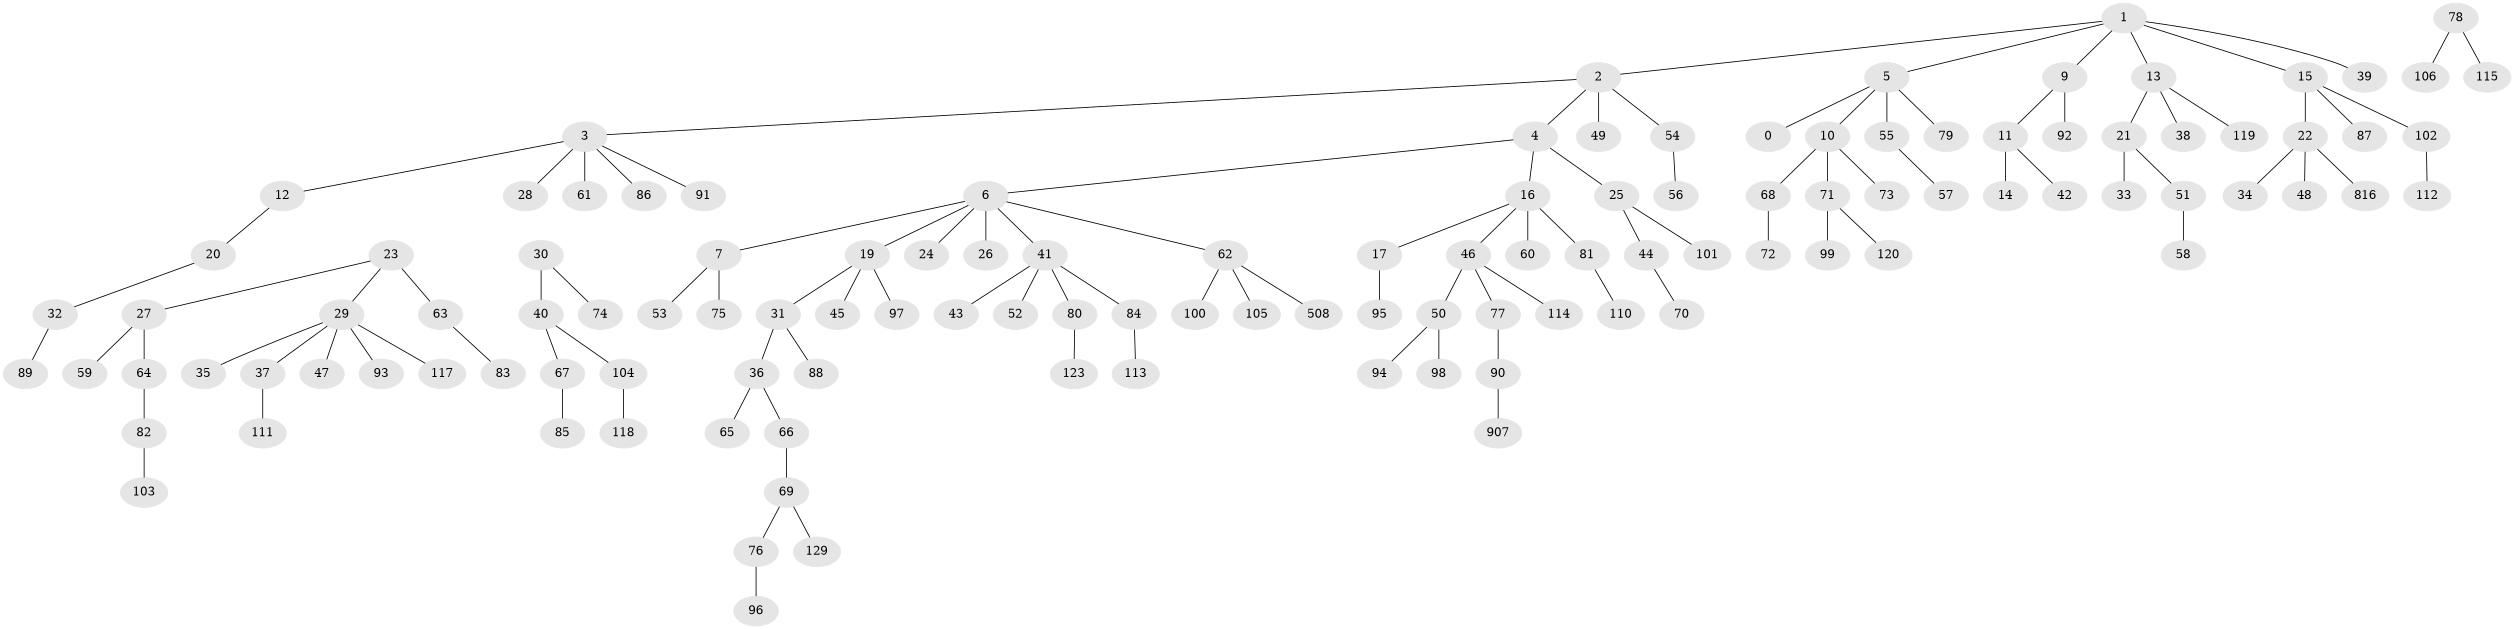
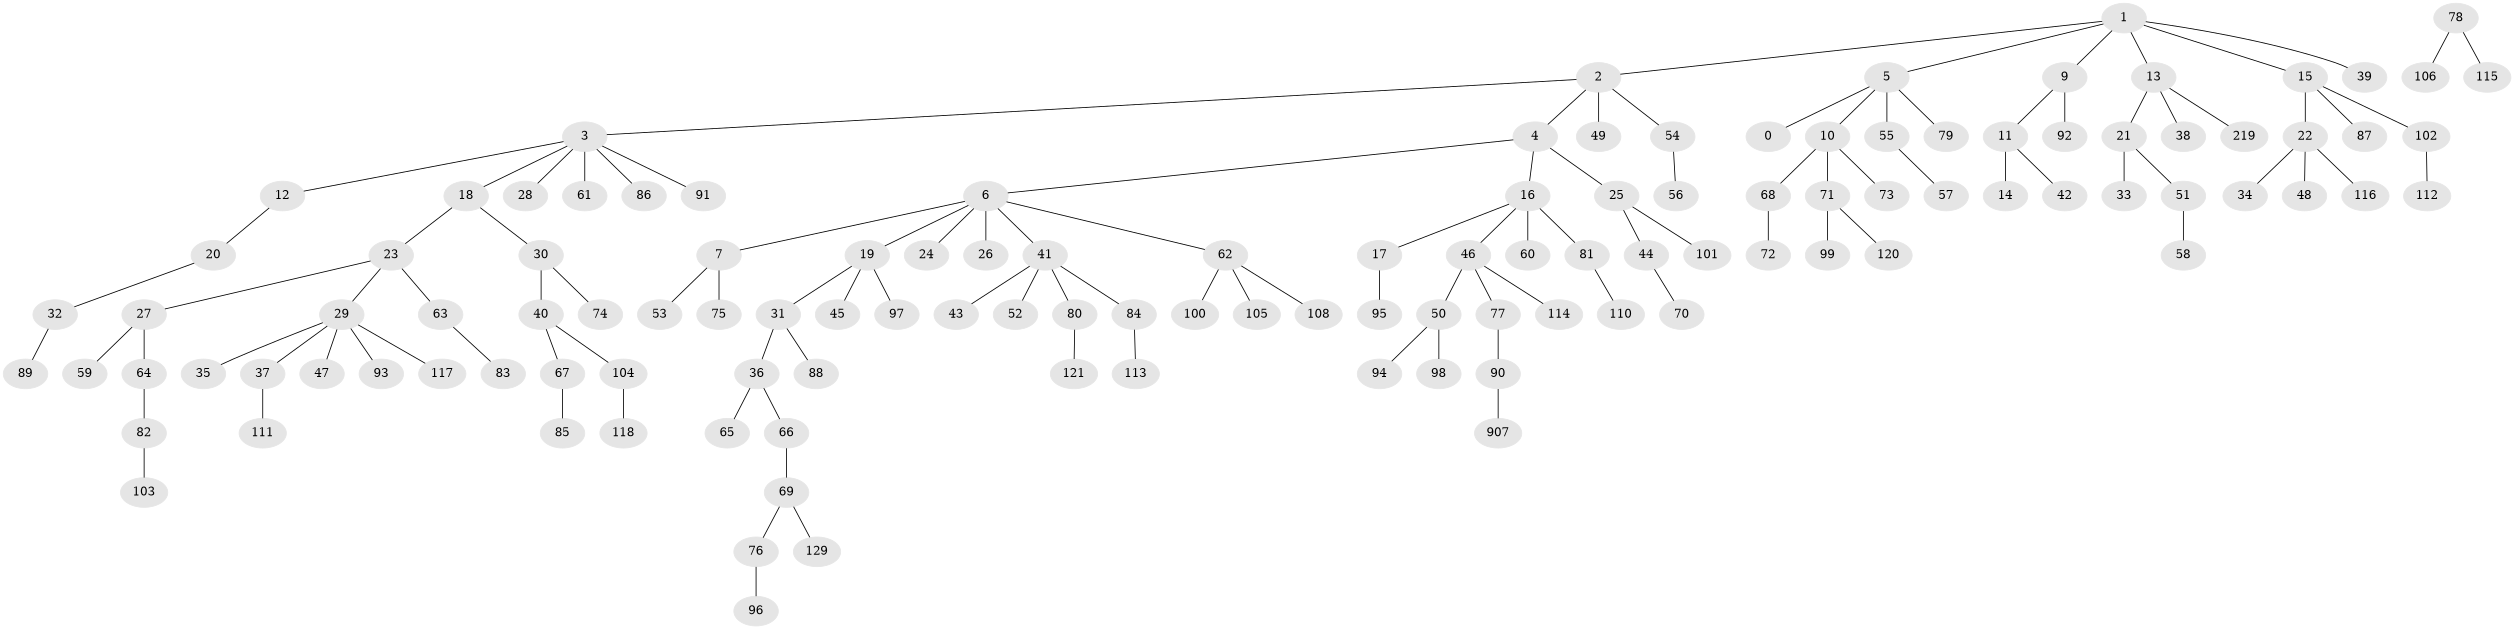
(2244, 137) -> (2244, 137)
none -> (466, 196)
(2365, 196) -> (2365, 196)
(1319, 315) -> (1319, 315)
(1074, 374) -> (1074, 374)
